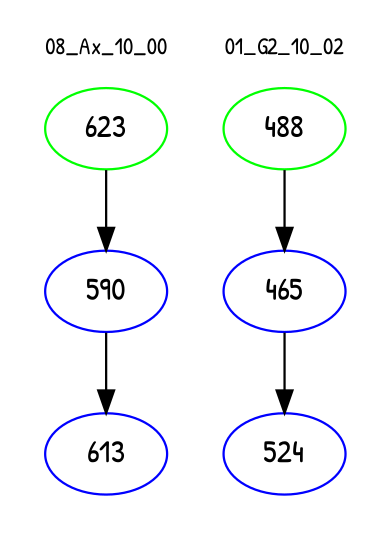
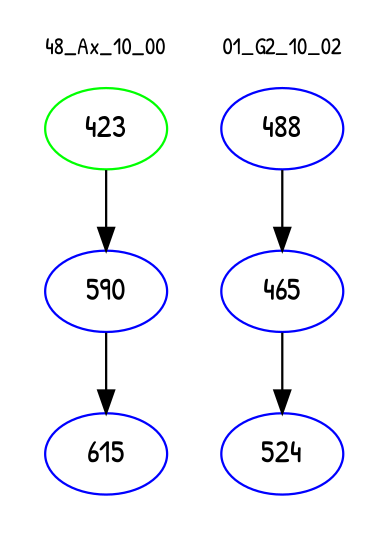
(107, 49) -> (106, 49)
(106, 129) -> (106, 129)
(285, 129) -> (282, 129)
(106, 454) -> (106, 454)
